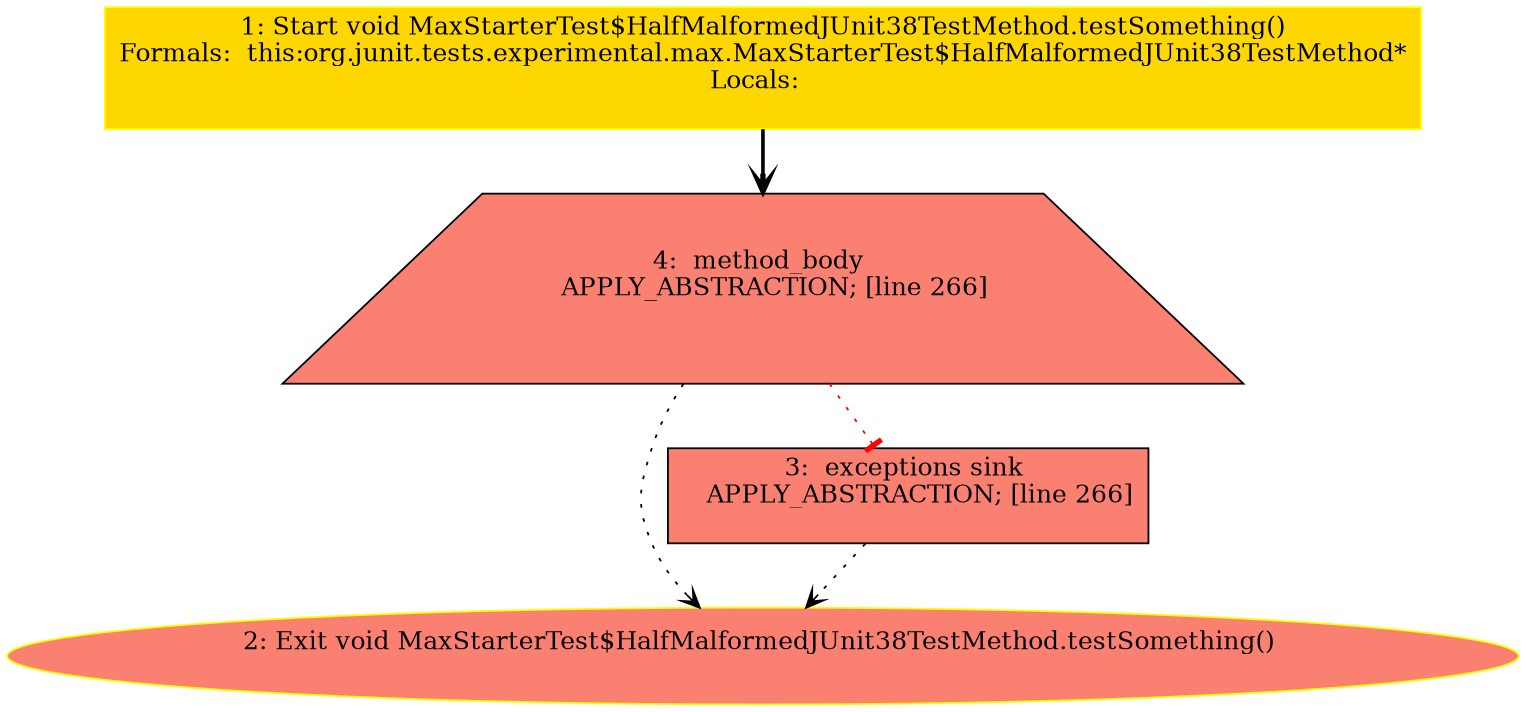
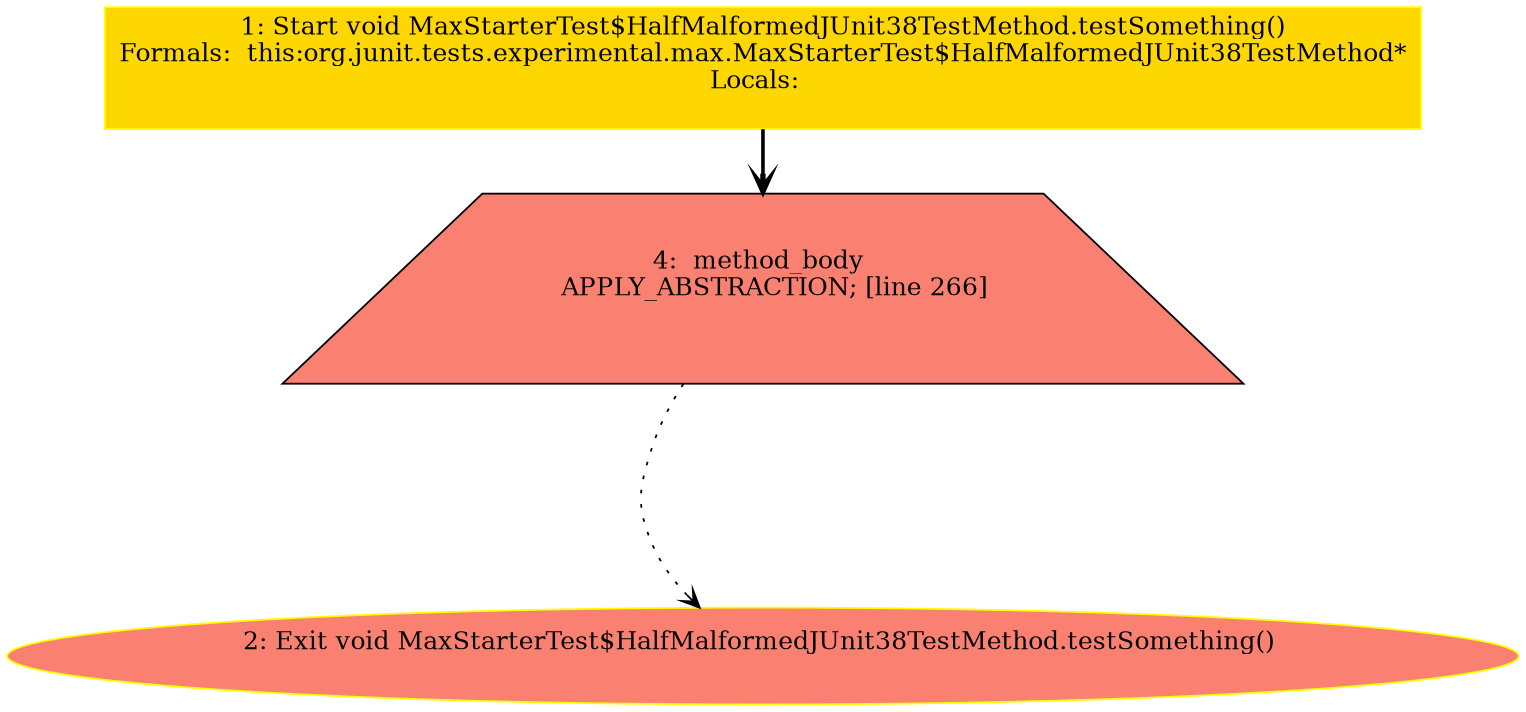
(908, 496) -> none
